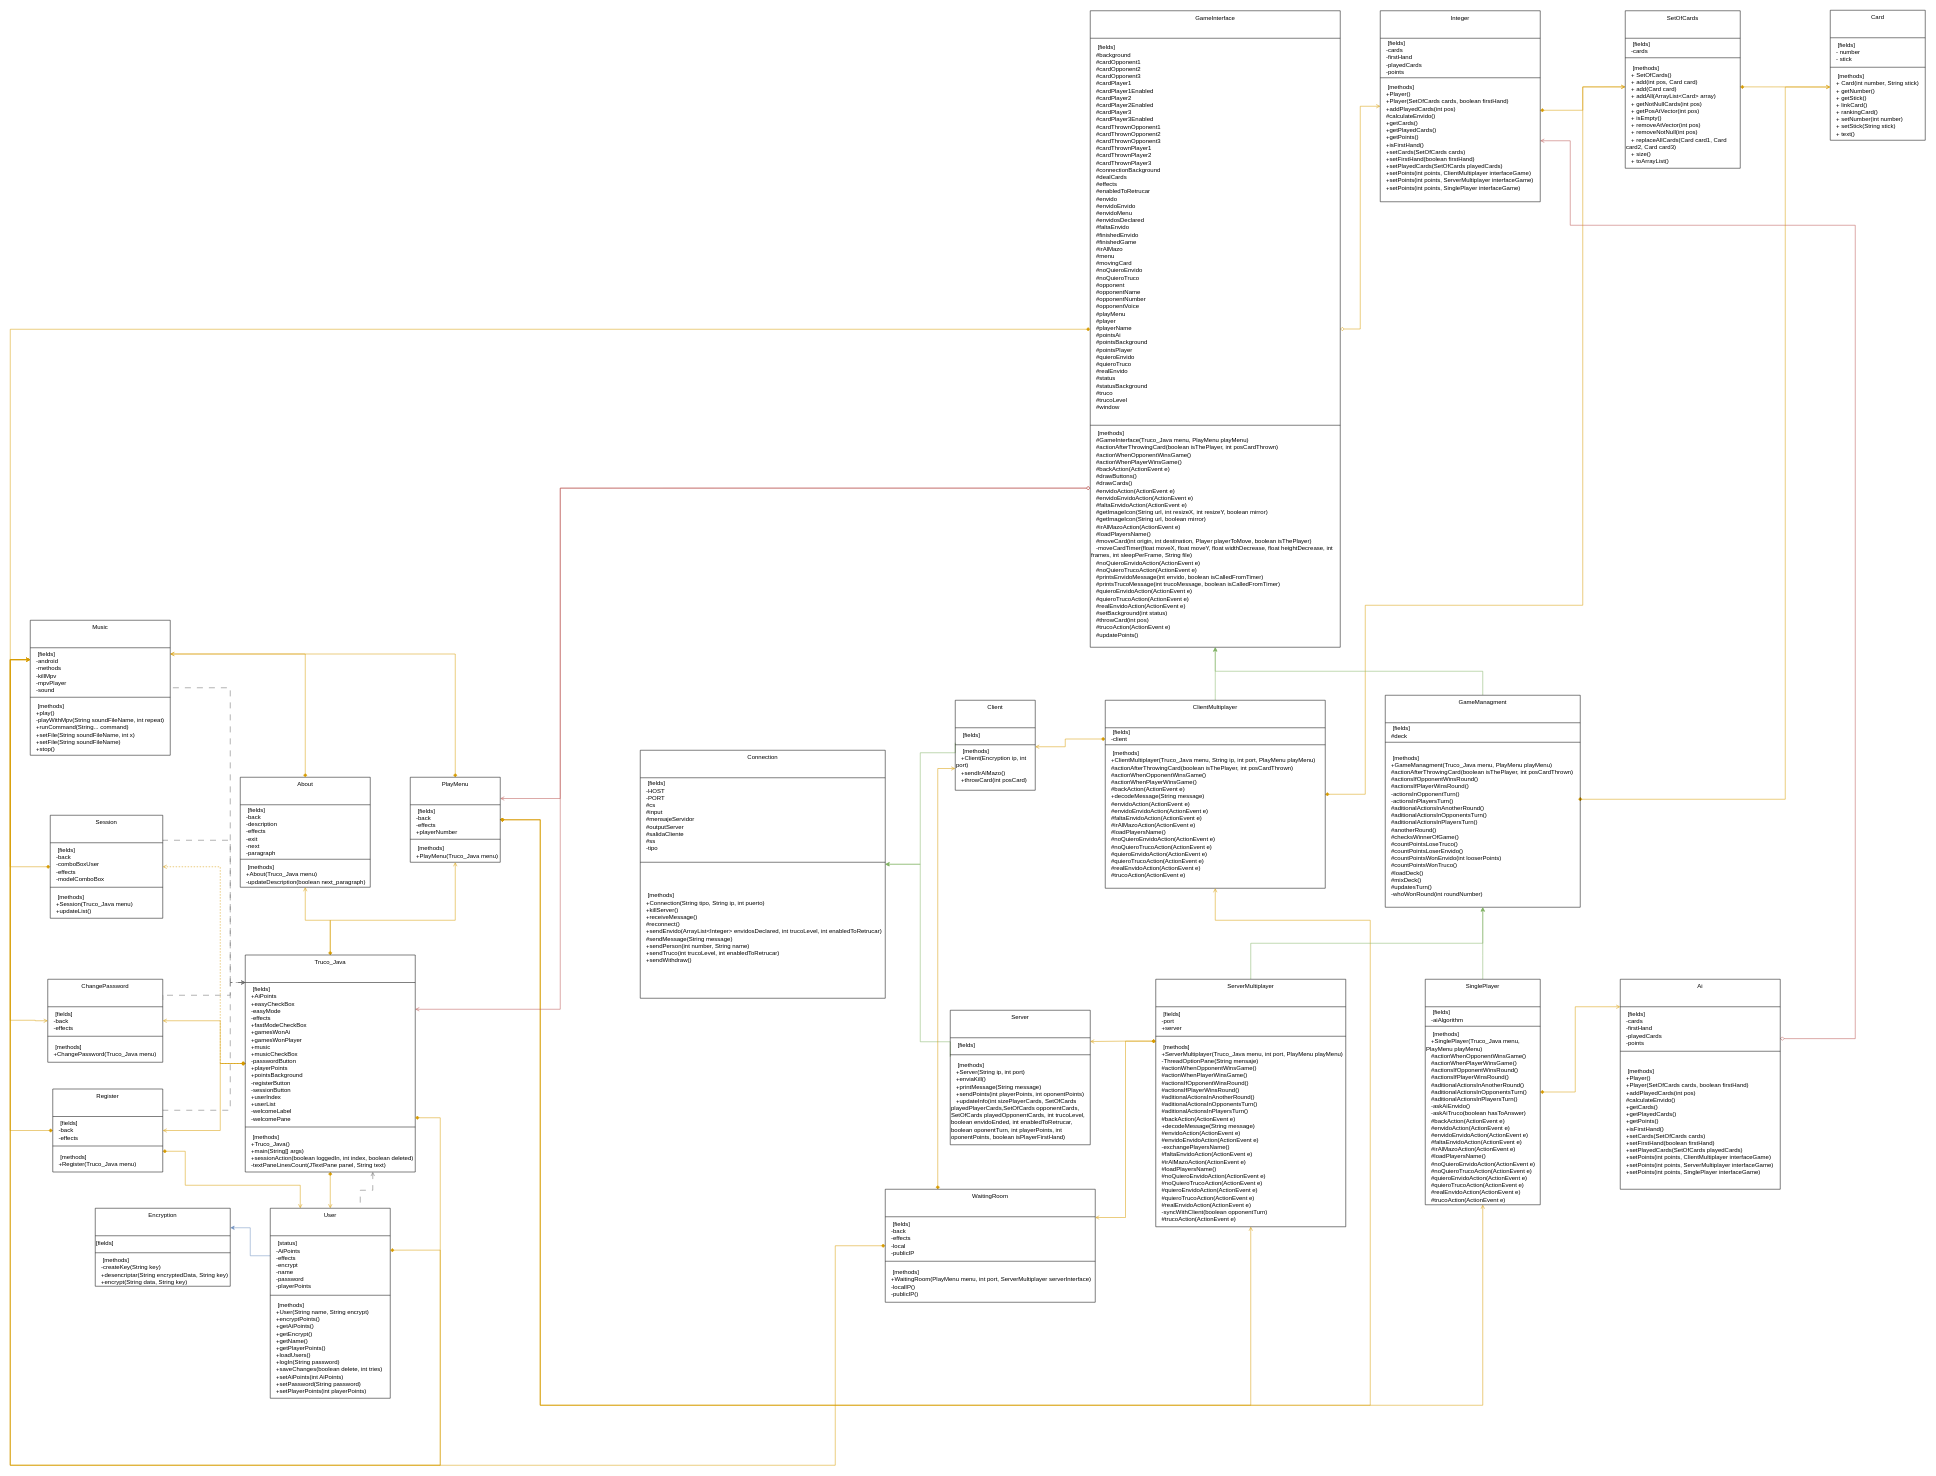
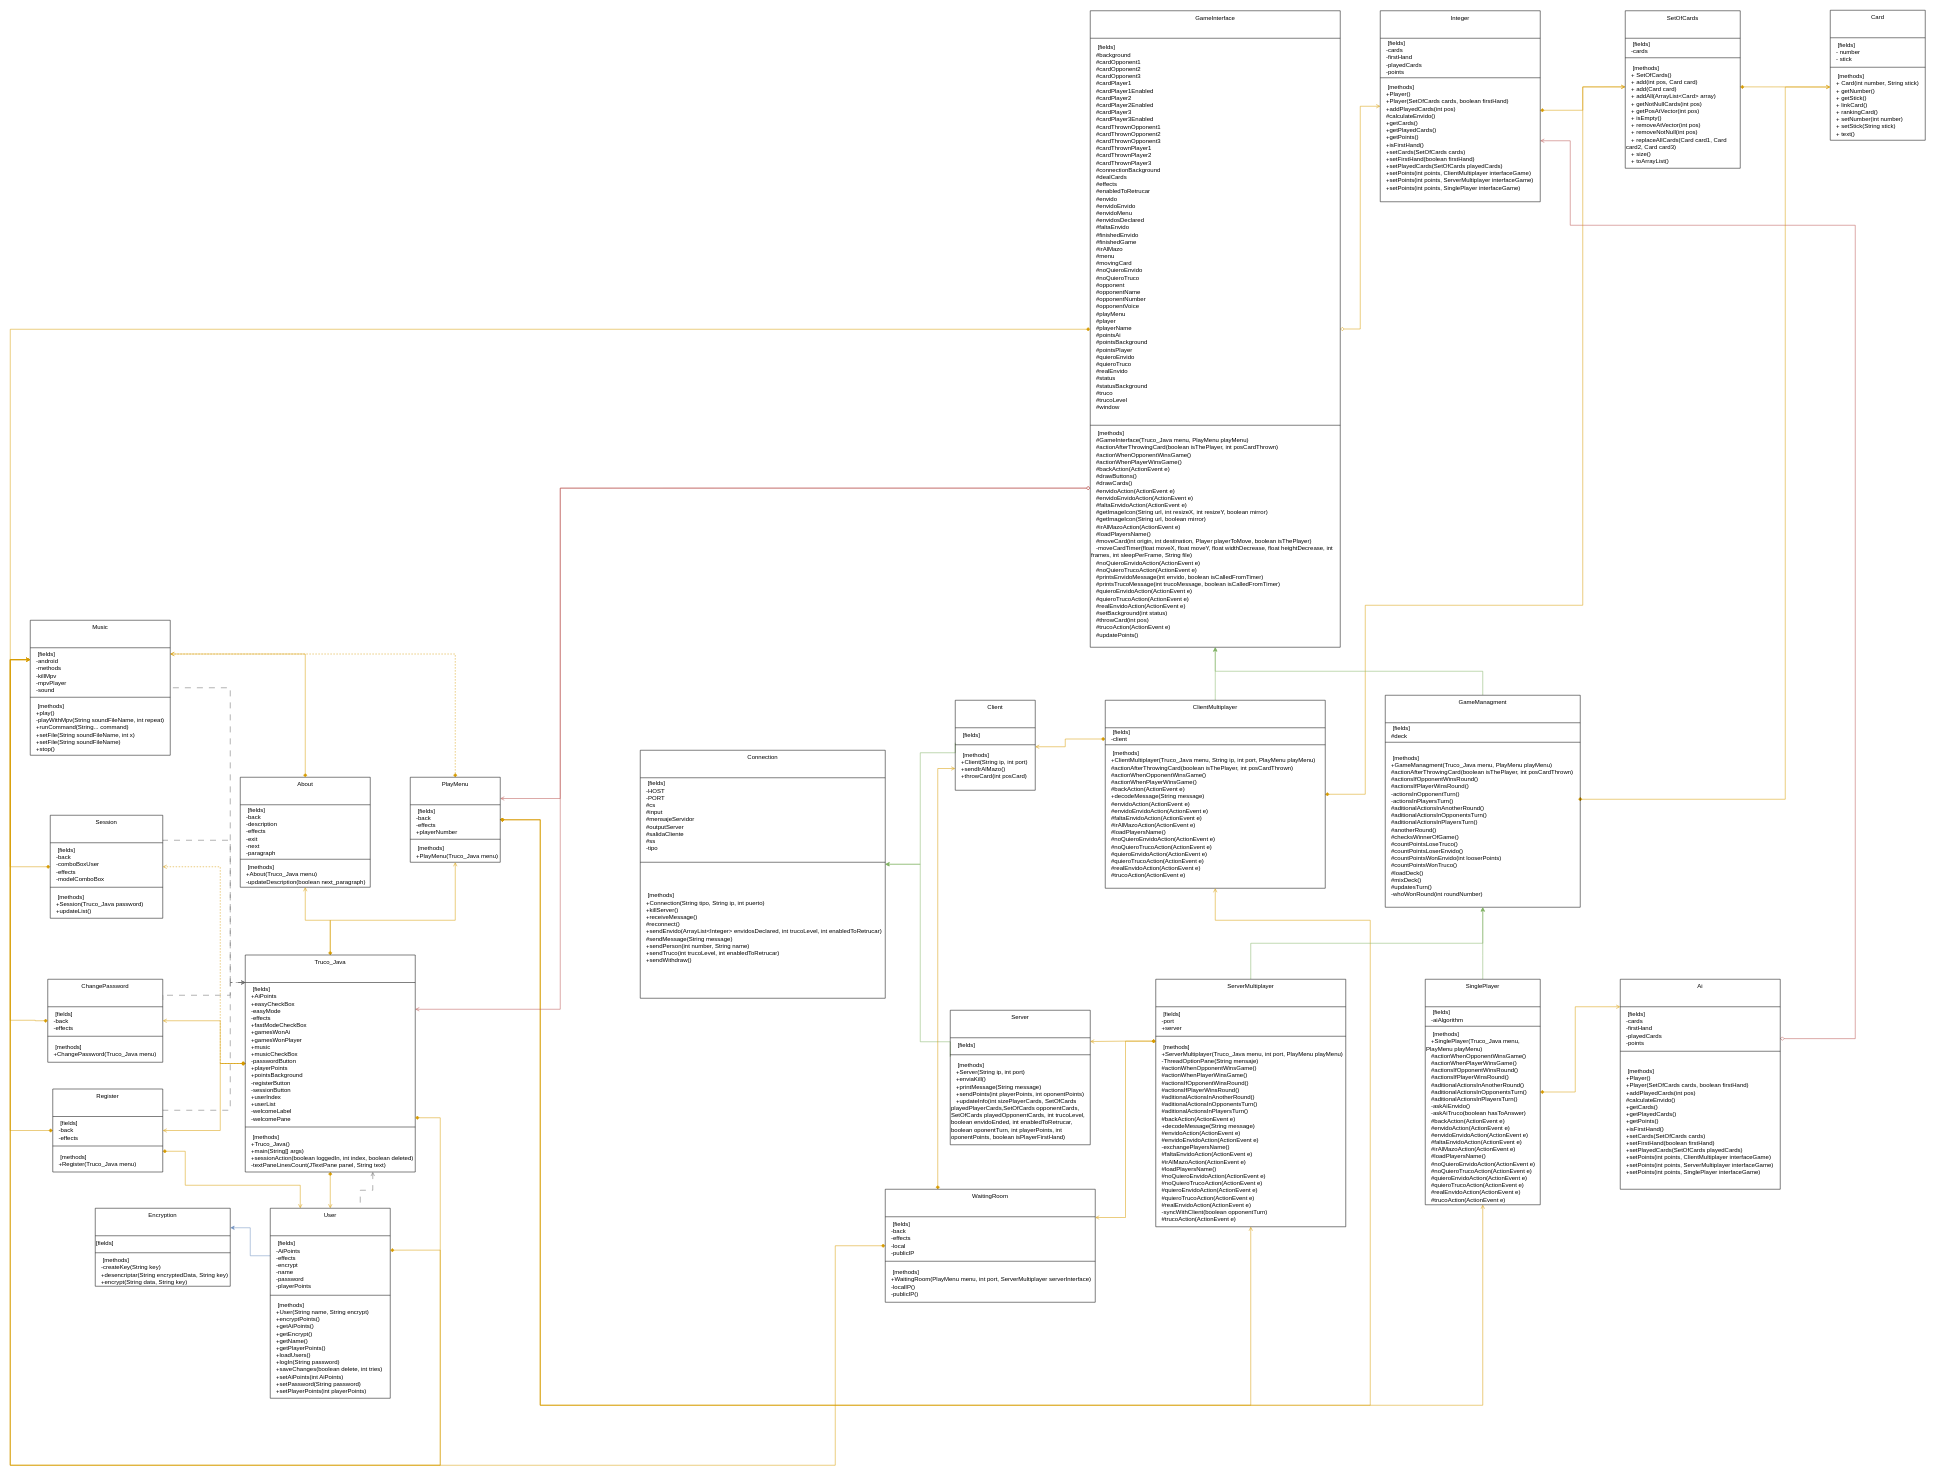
(440, 654) -> (440, 654)
(996, 769) -> (996, 769)
(92, 904) -> (98, 904)
(44, 1021) -> (43, 1021)
(292, 1265) -> (292, 1265)
